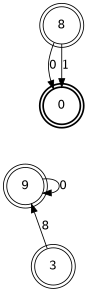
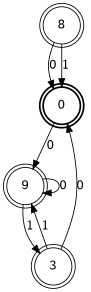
none -> (45, 142)
none -> (77, 191)
(46, 226) -> (46, 226)
none -> (25, 227)
